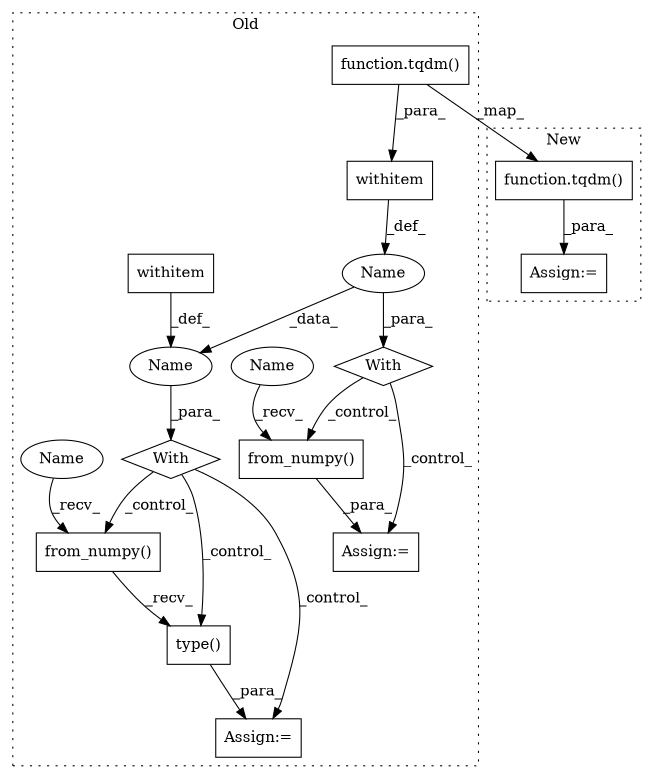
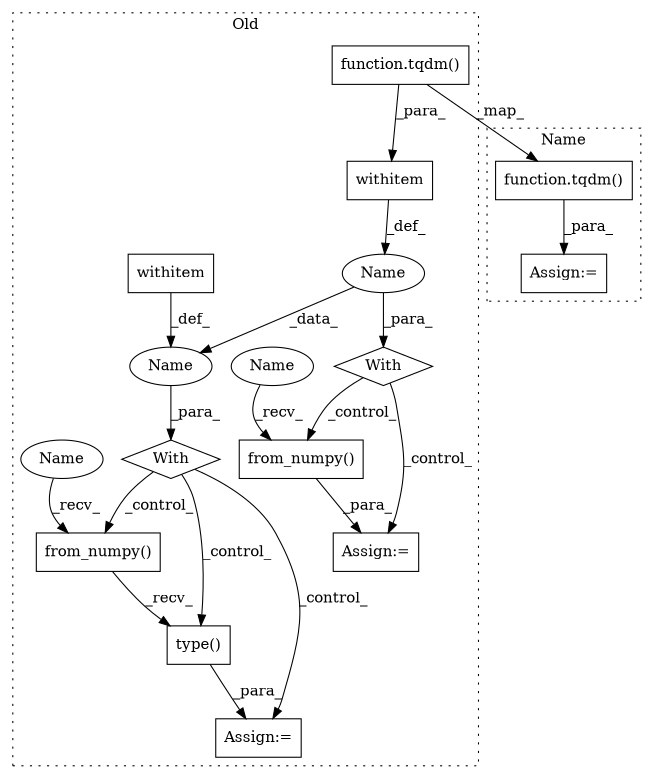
(564, 140) -> (564, 140)
